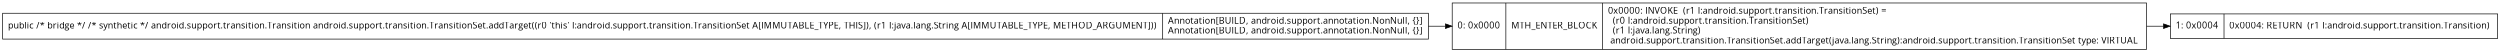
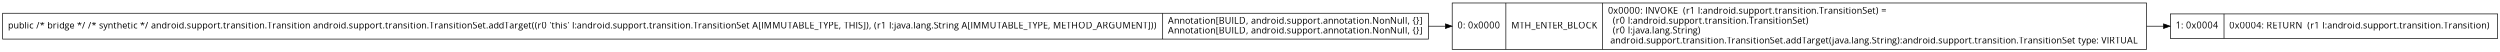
(1655, 31) -> (1655, 31)
